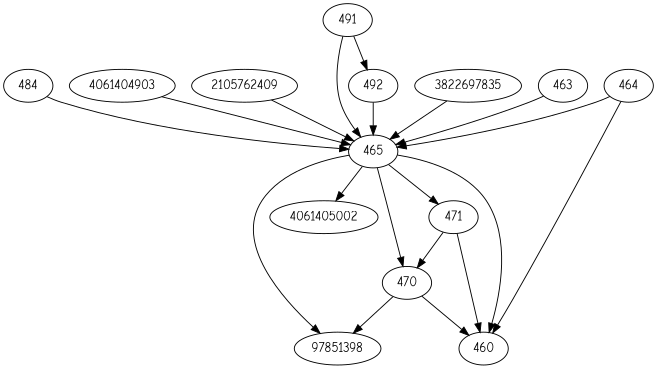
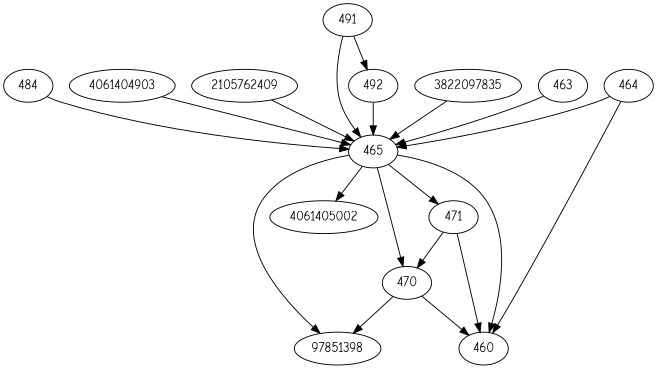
(468, 86) -> (468, 86)
